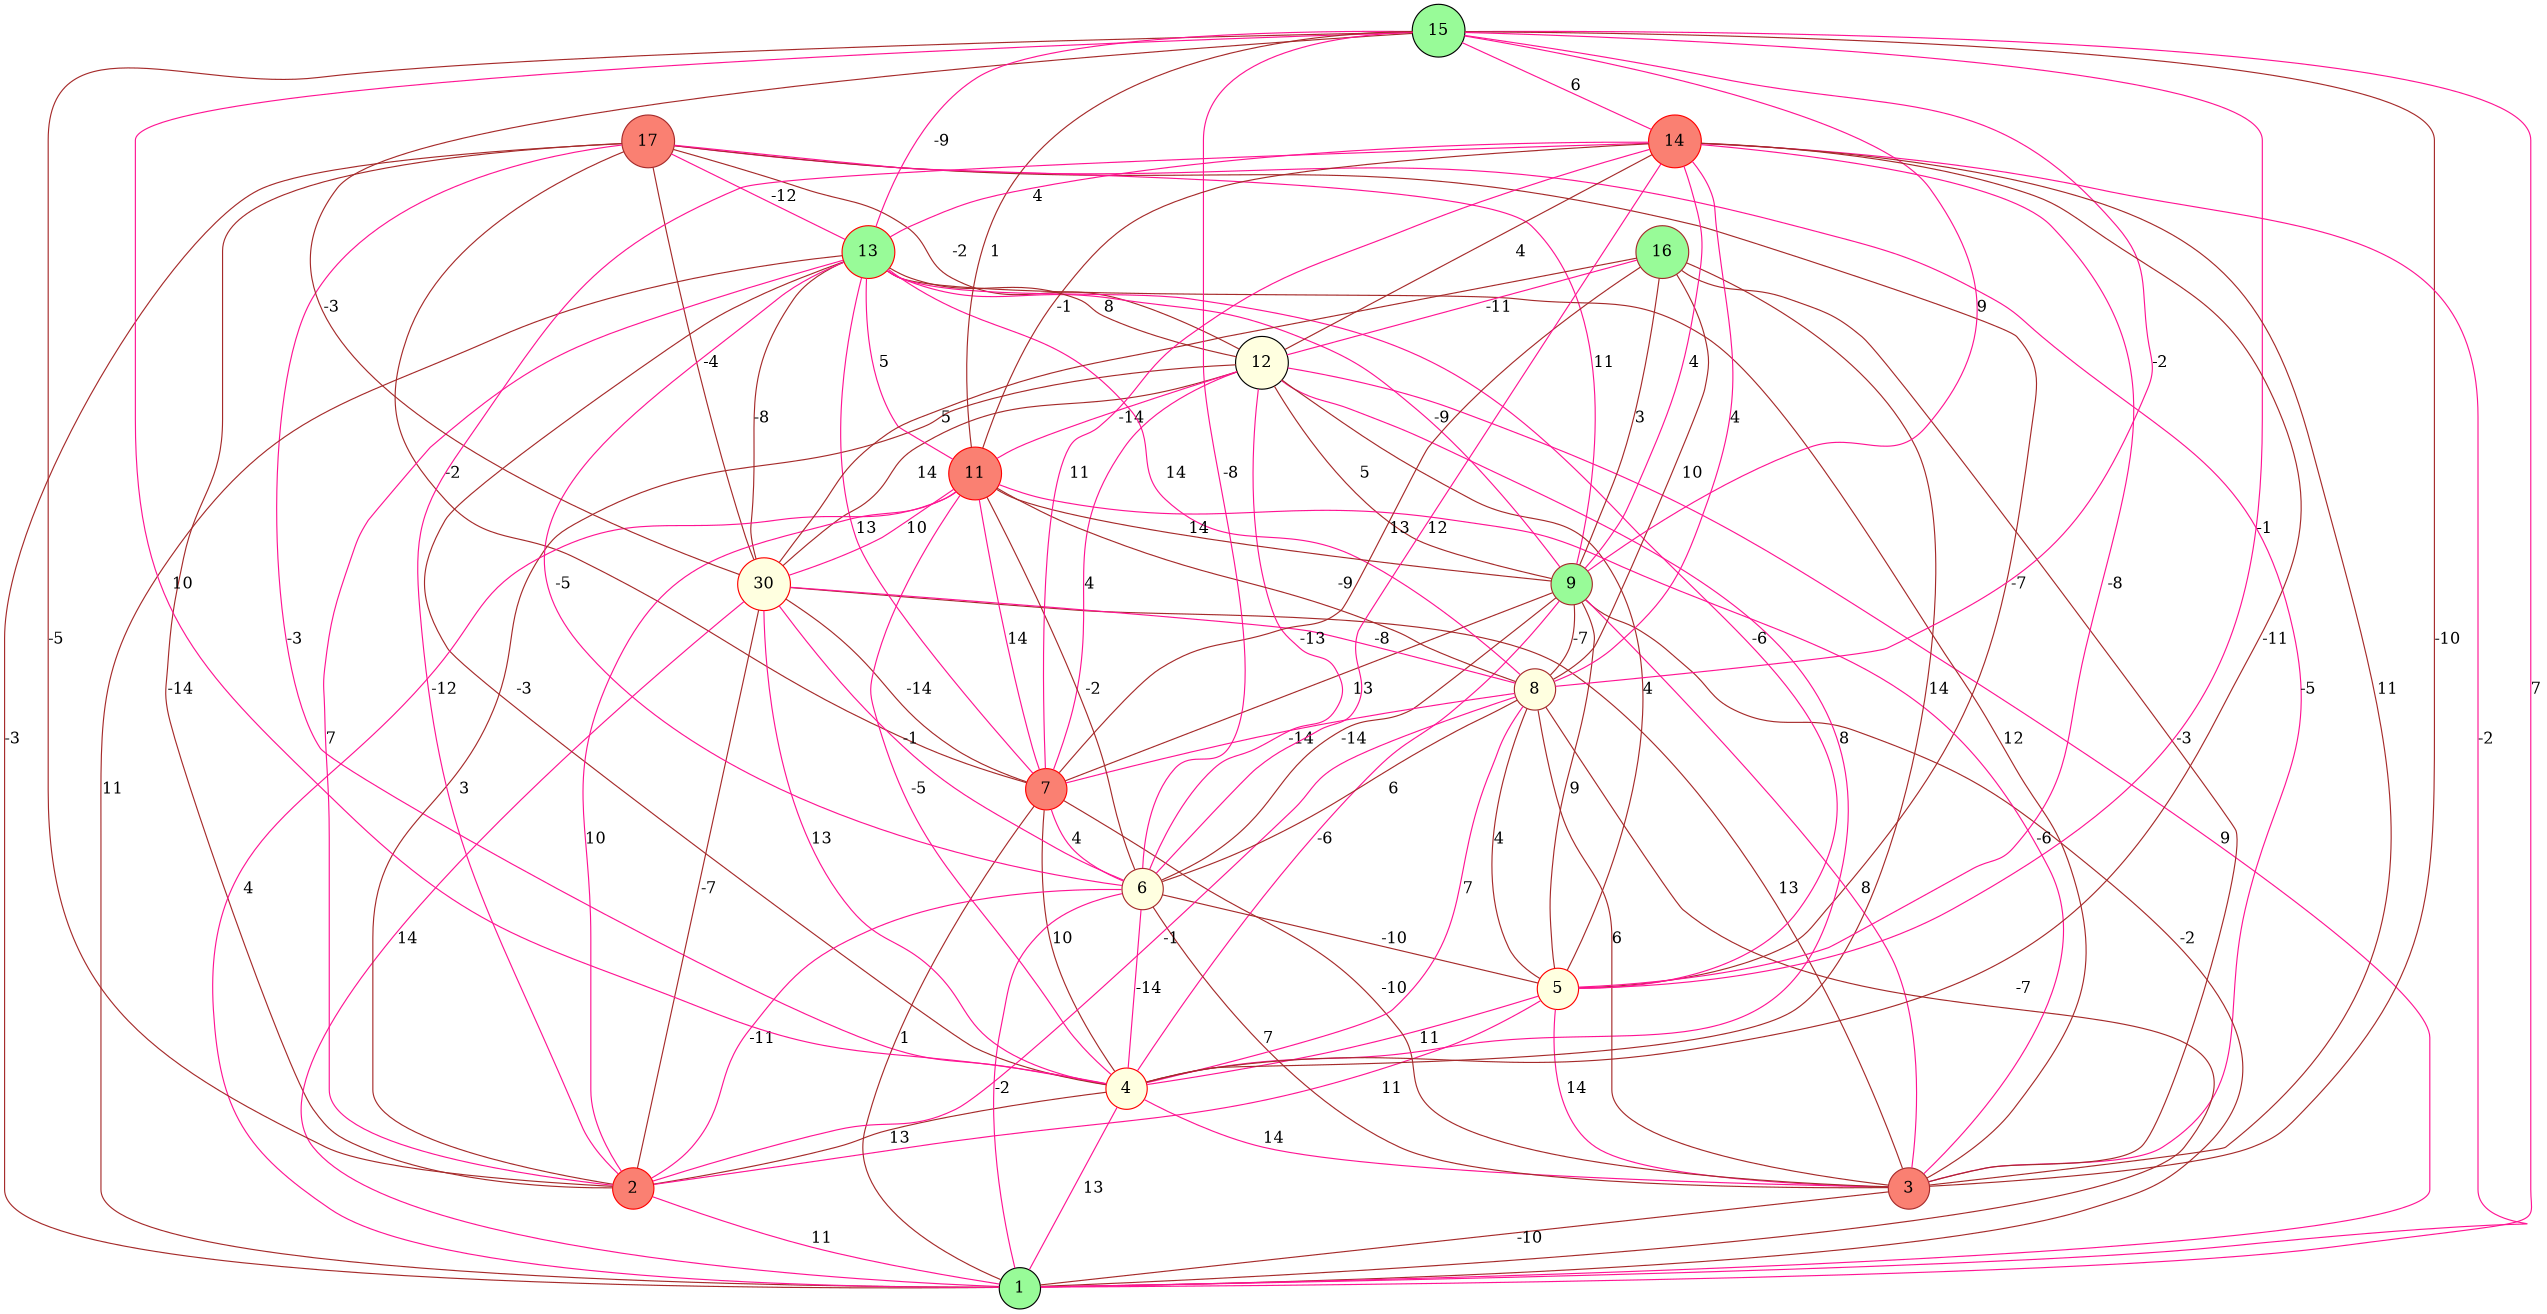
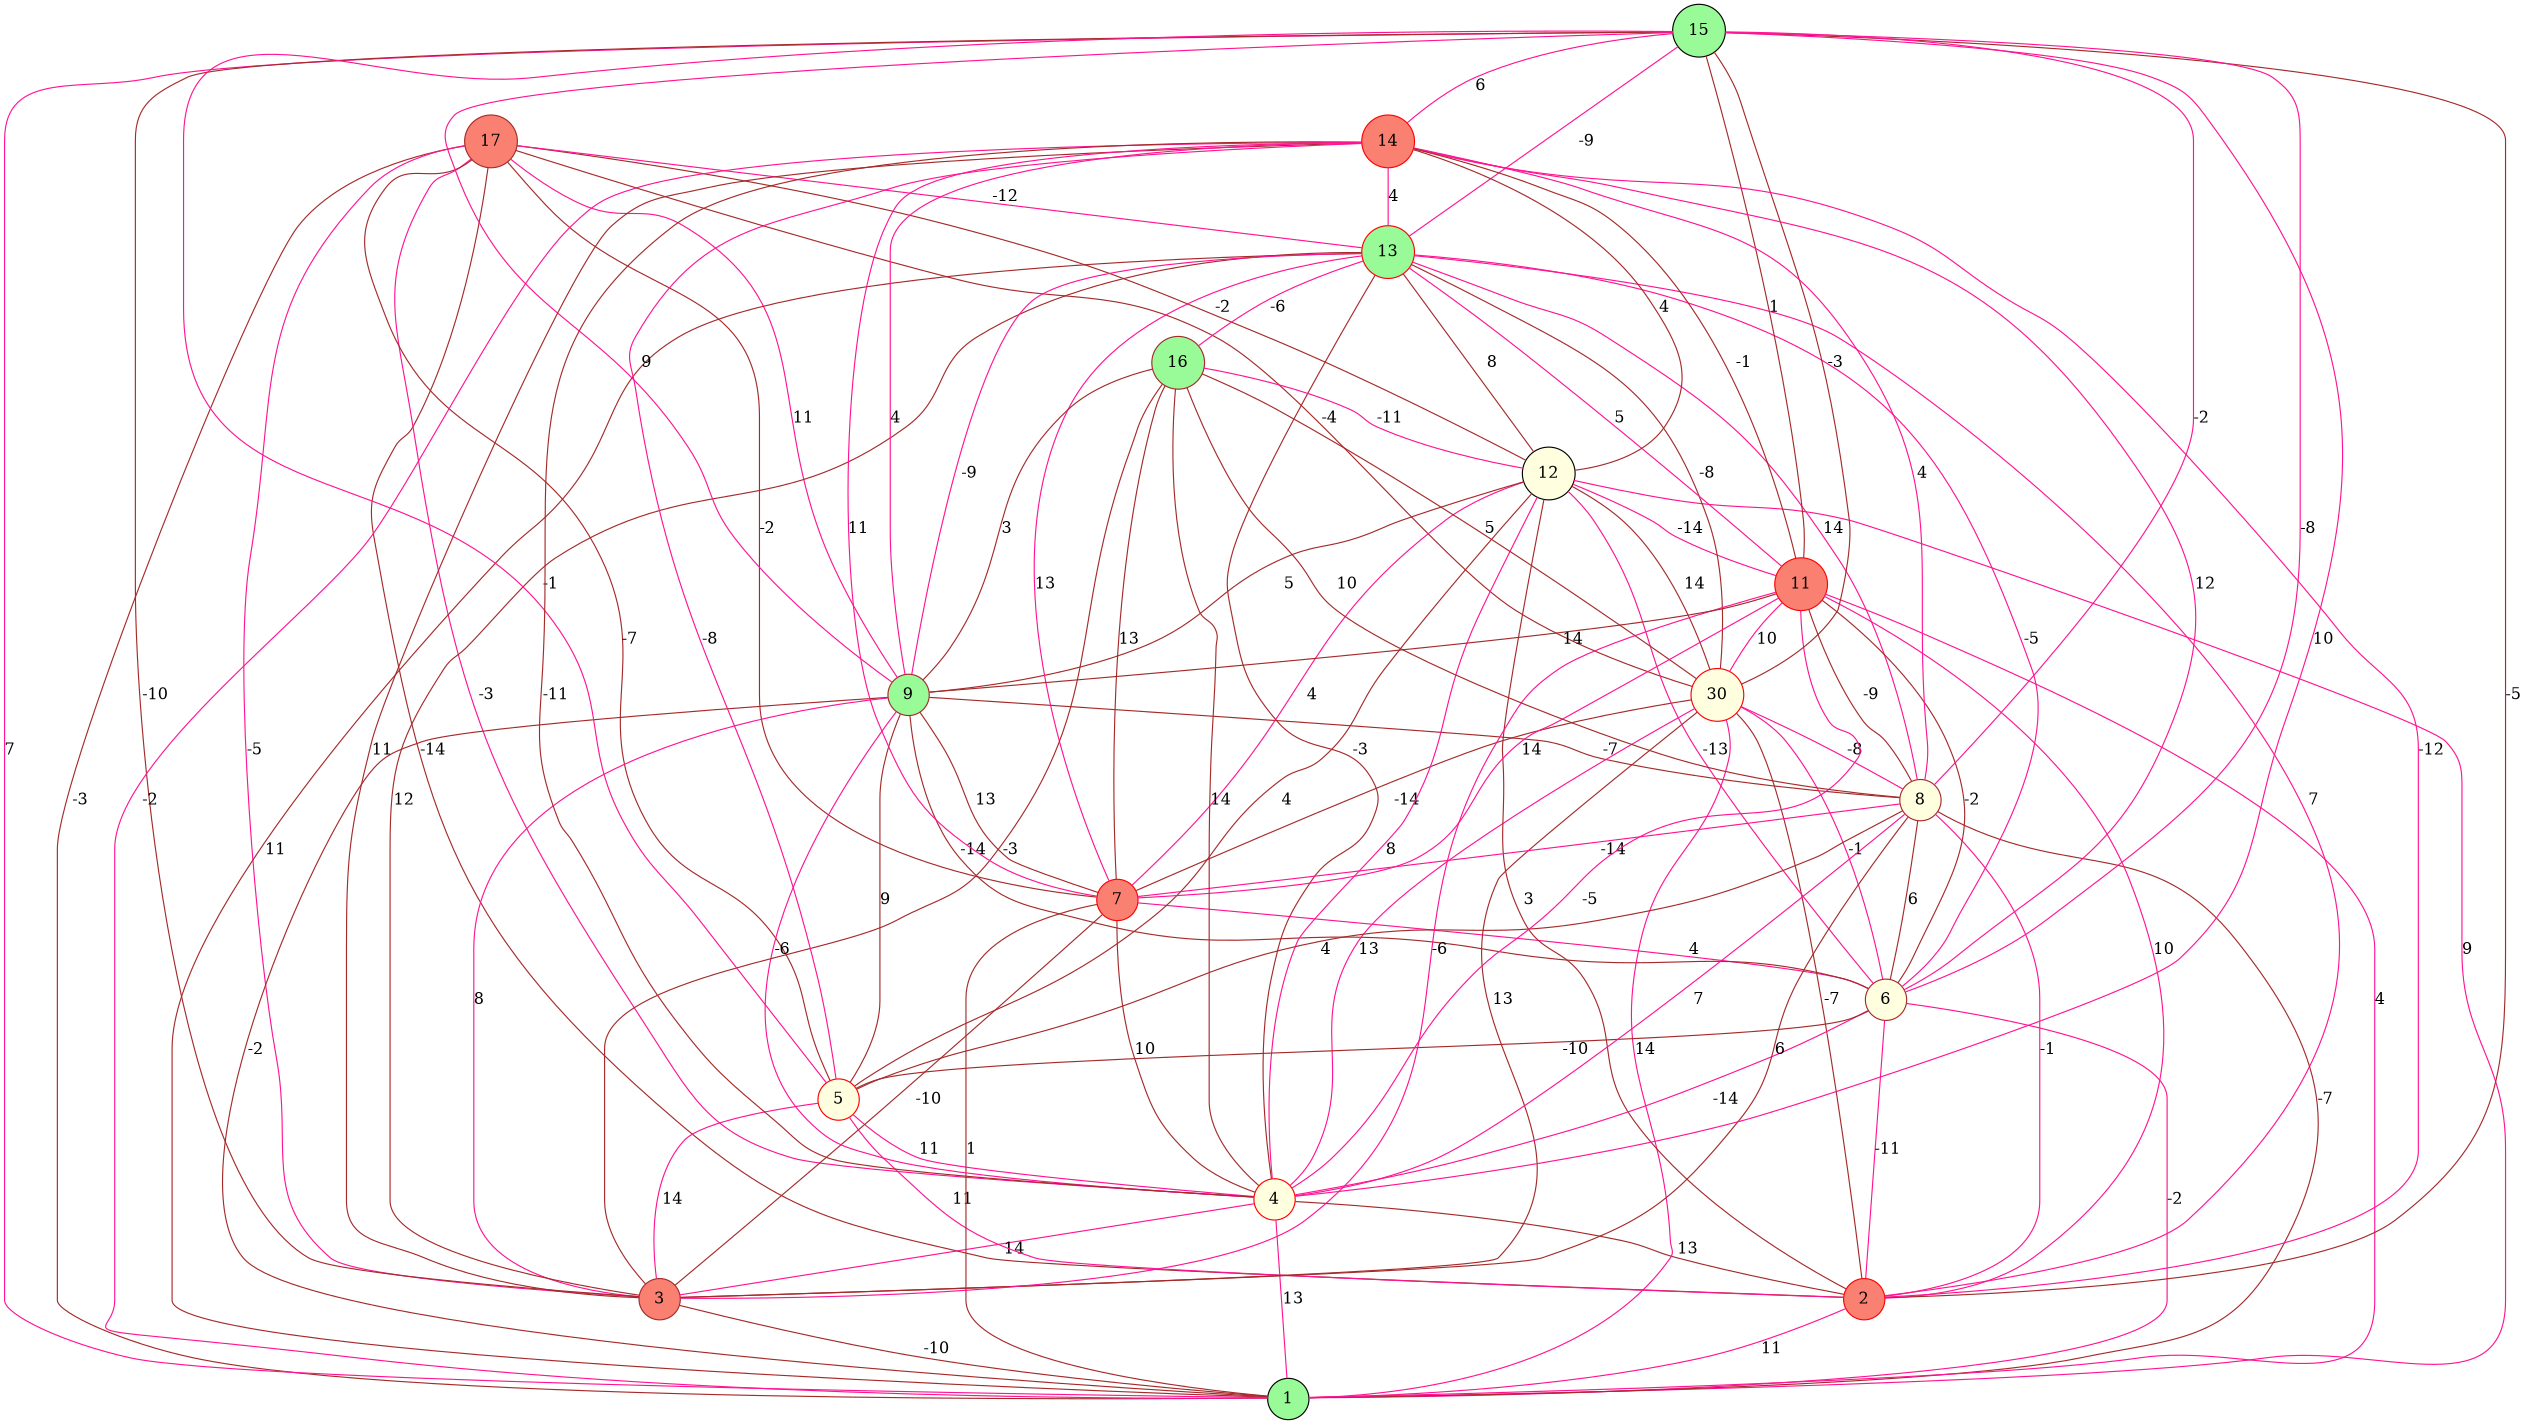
(1566, 461) -> (1277, 295)
(1448, 1162) -> none
